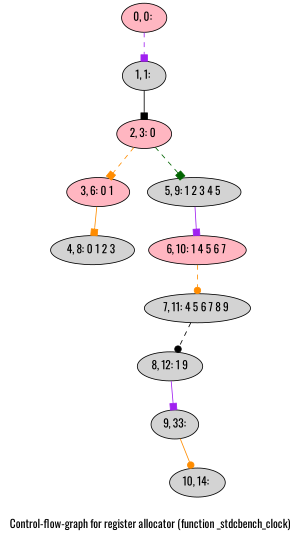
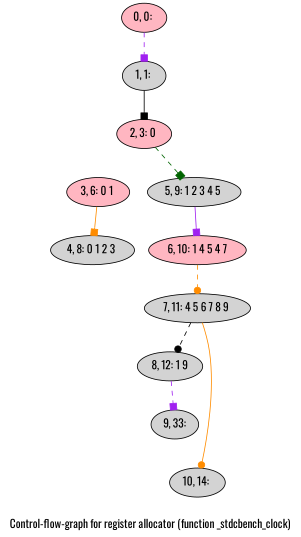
(124, 160) -> none
(197, 250) -> (197, 250)
(172, 391) -> (172, 391)
(185, 450) -> (211, 392)
